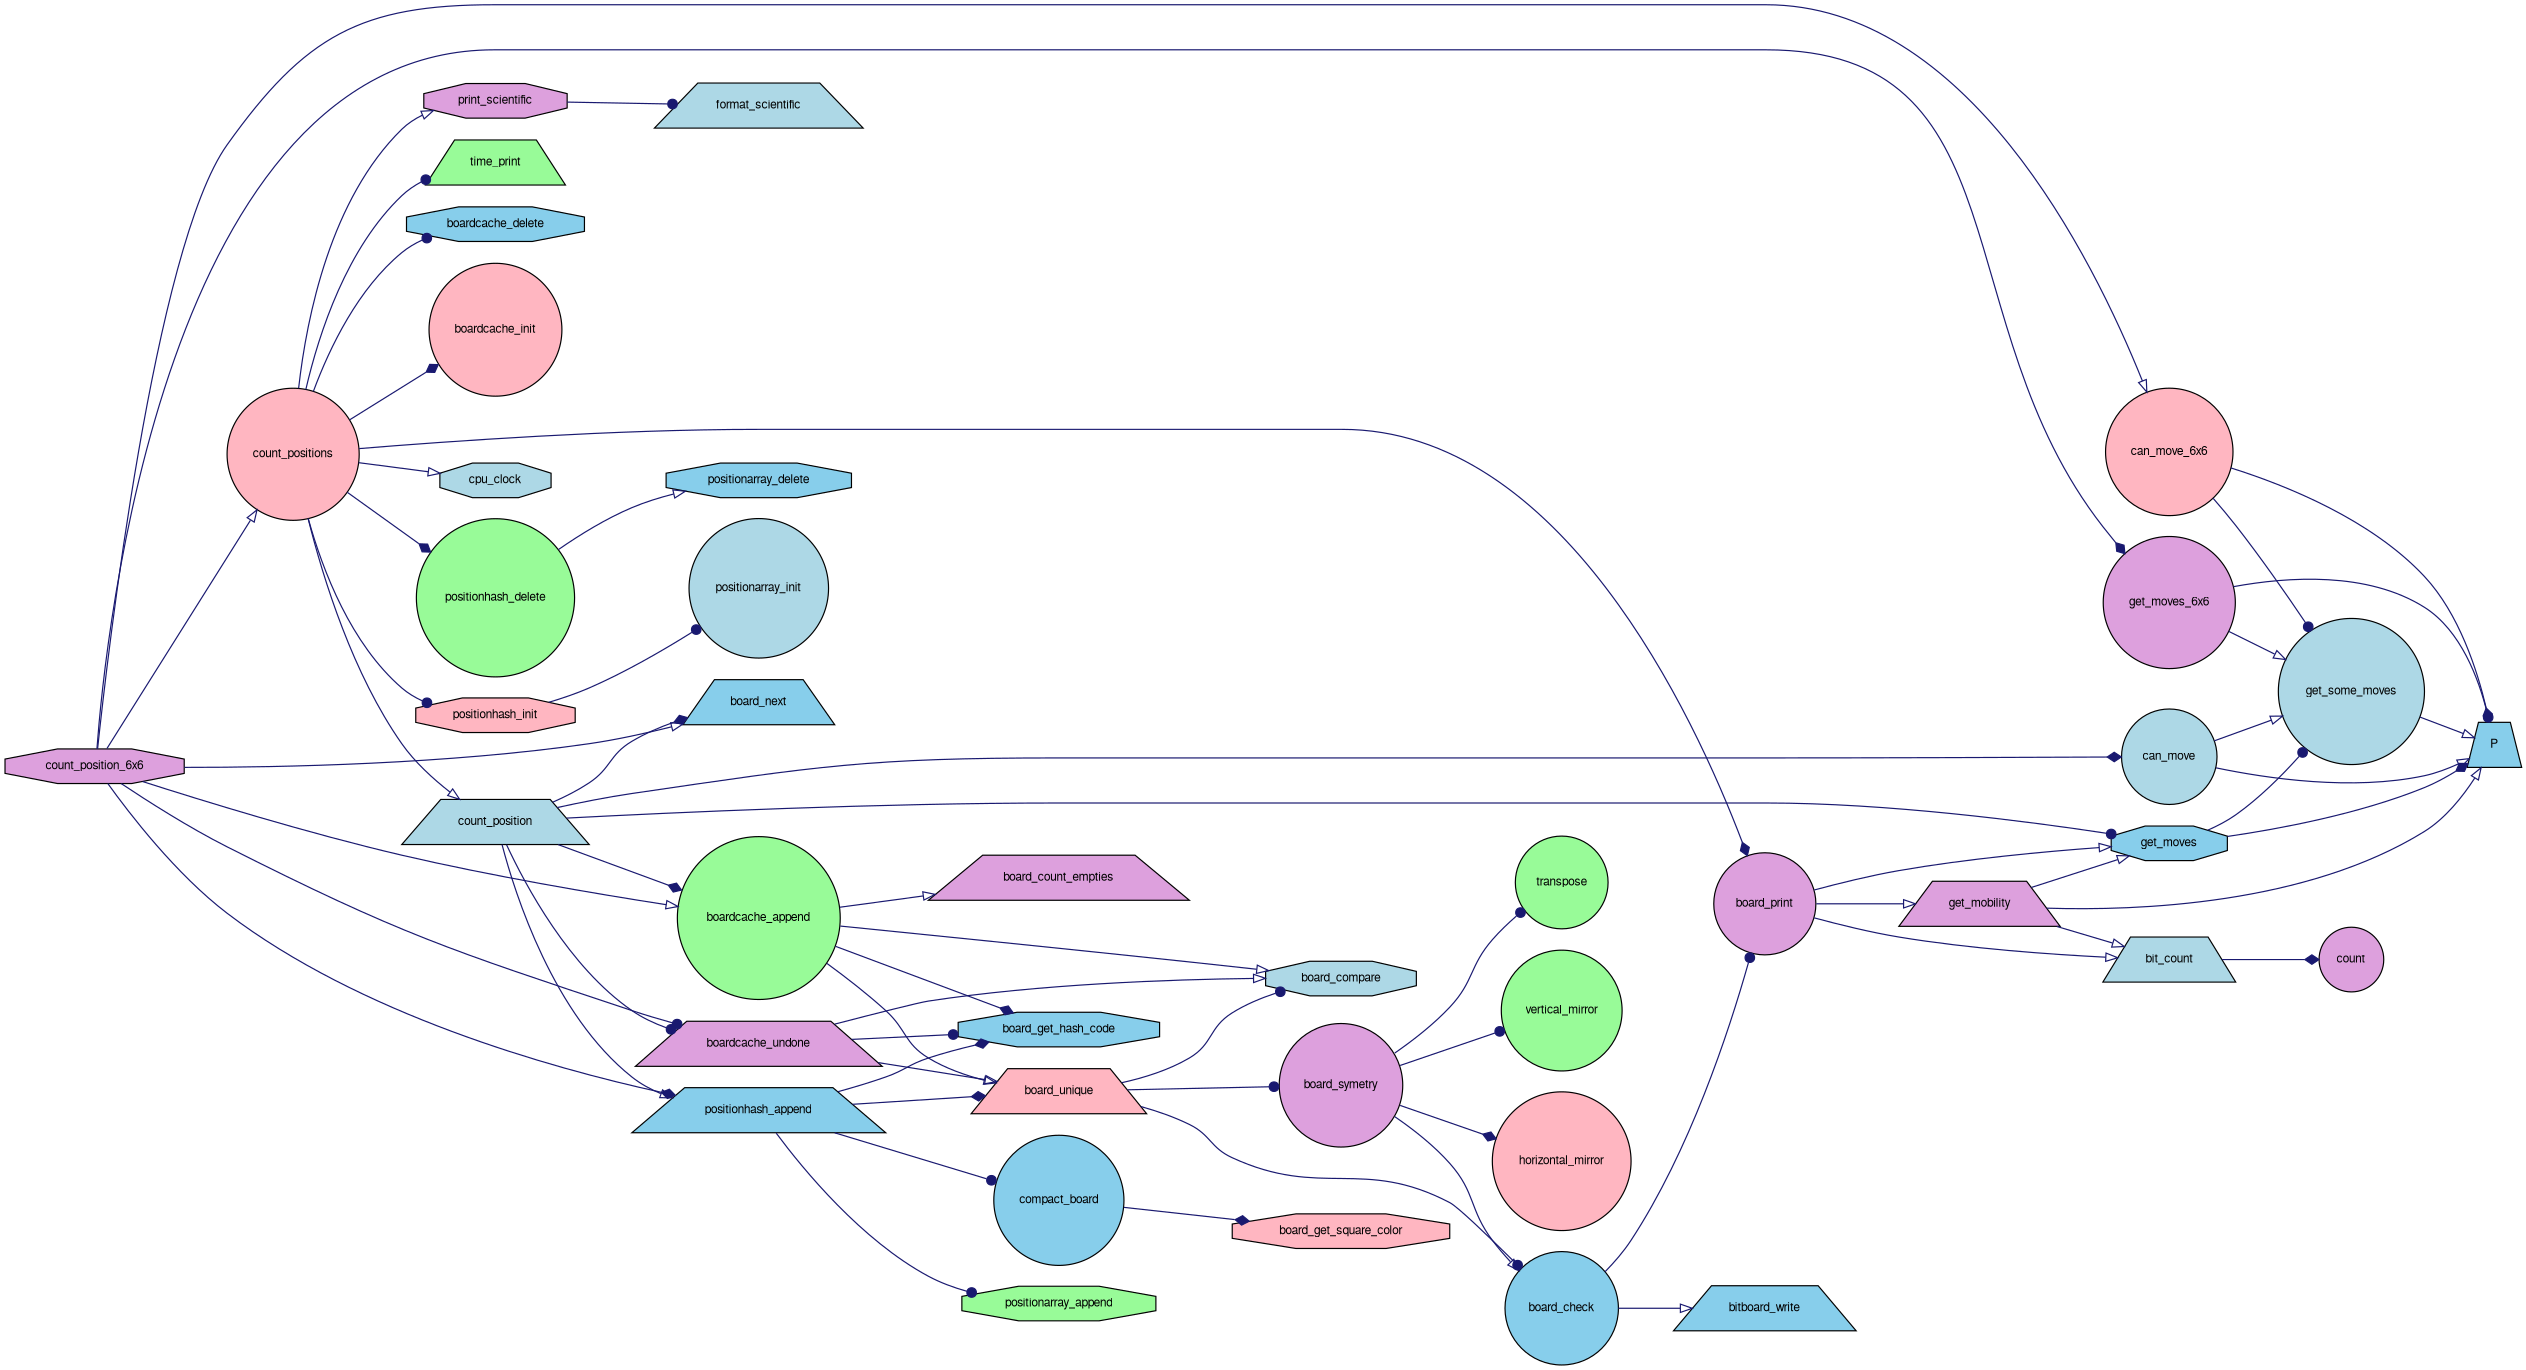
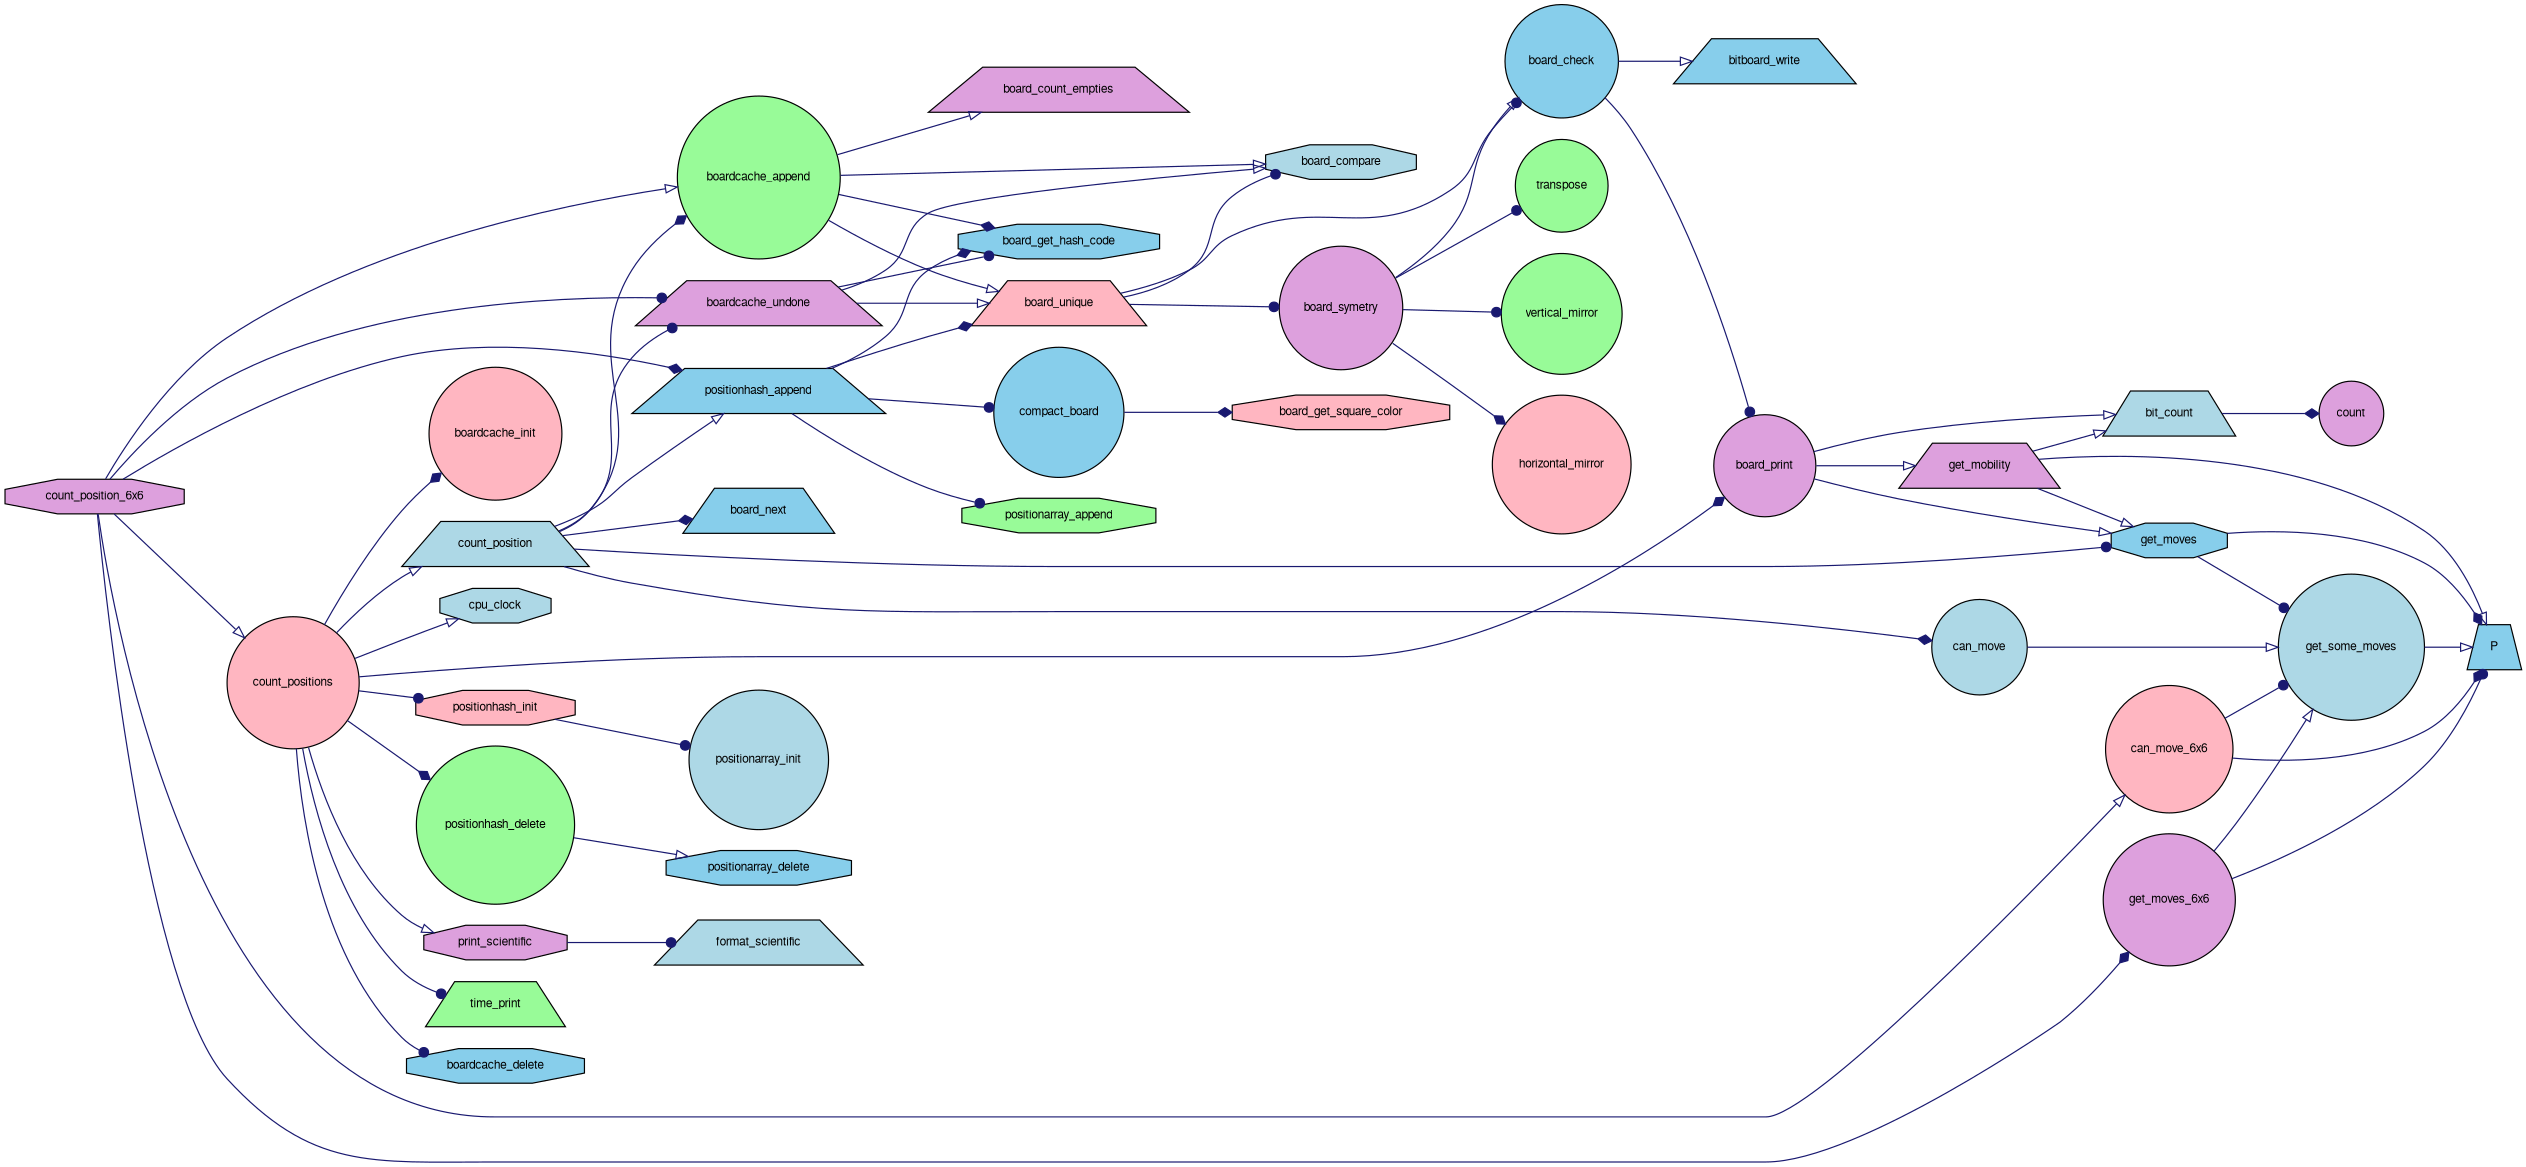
(429, 760) -> none
(2338, 783) -> none
